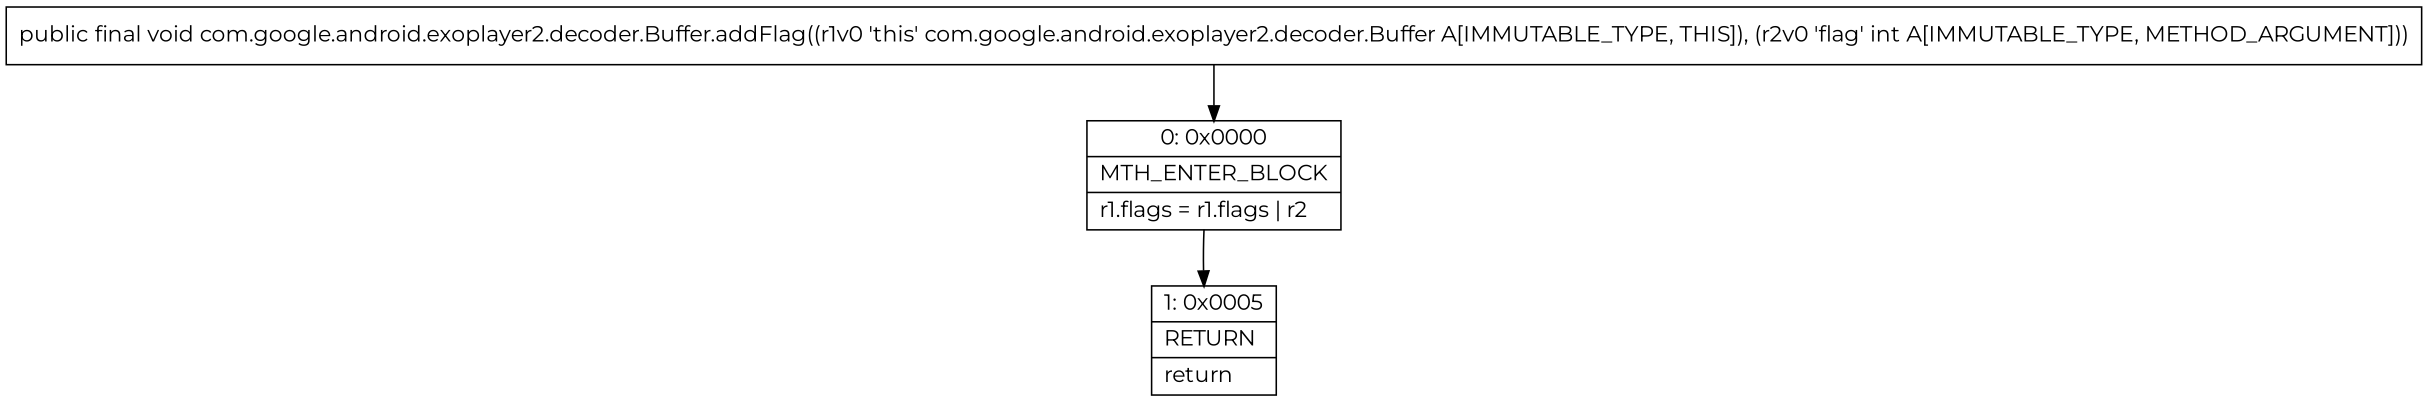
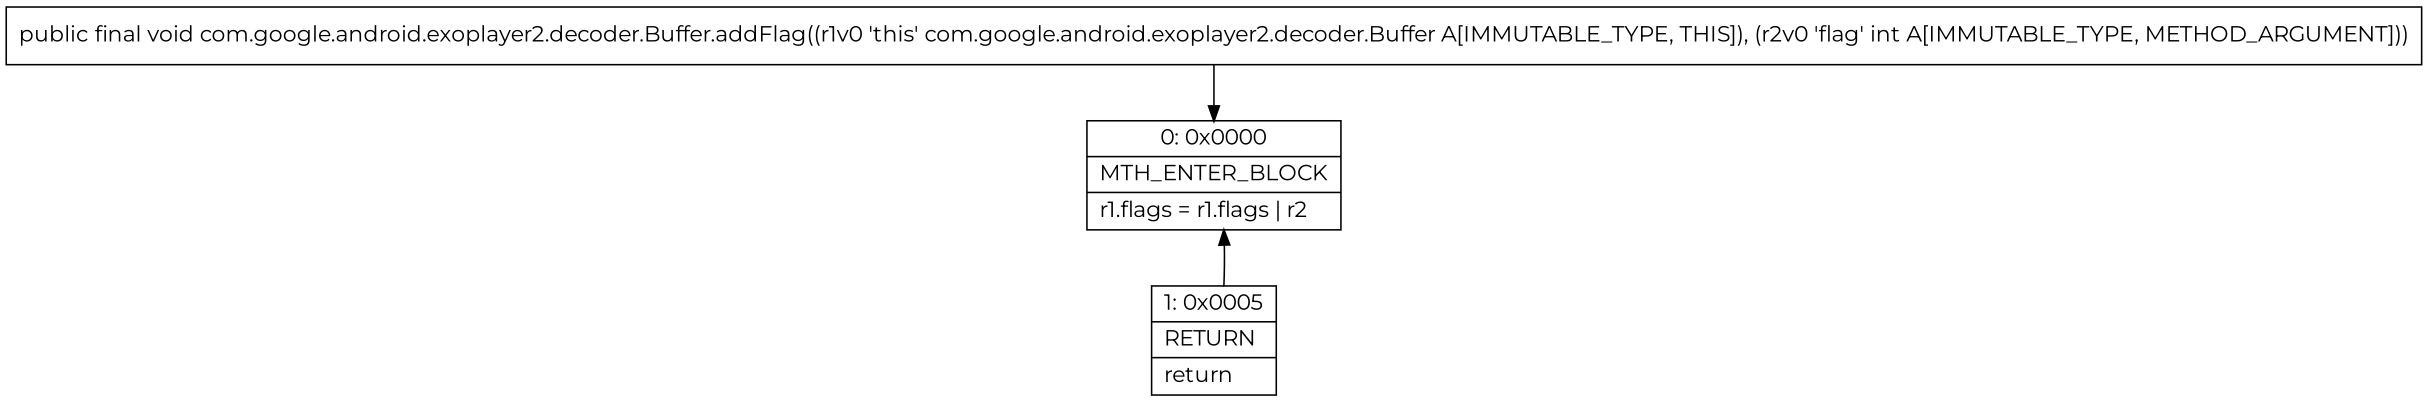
(1203, 250) -> (1224, 266)
